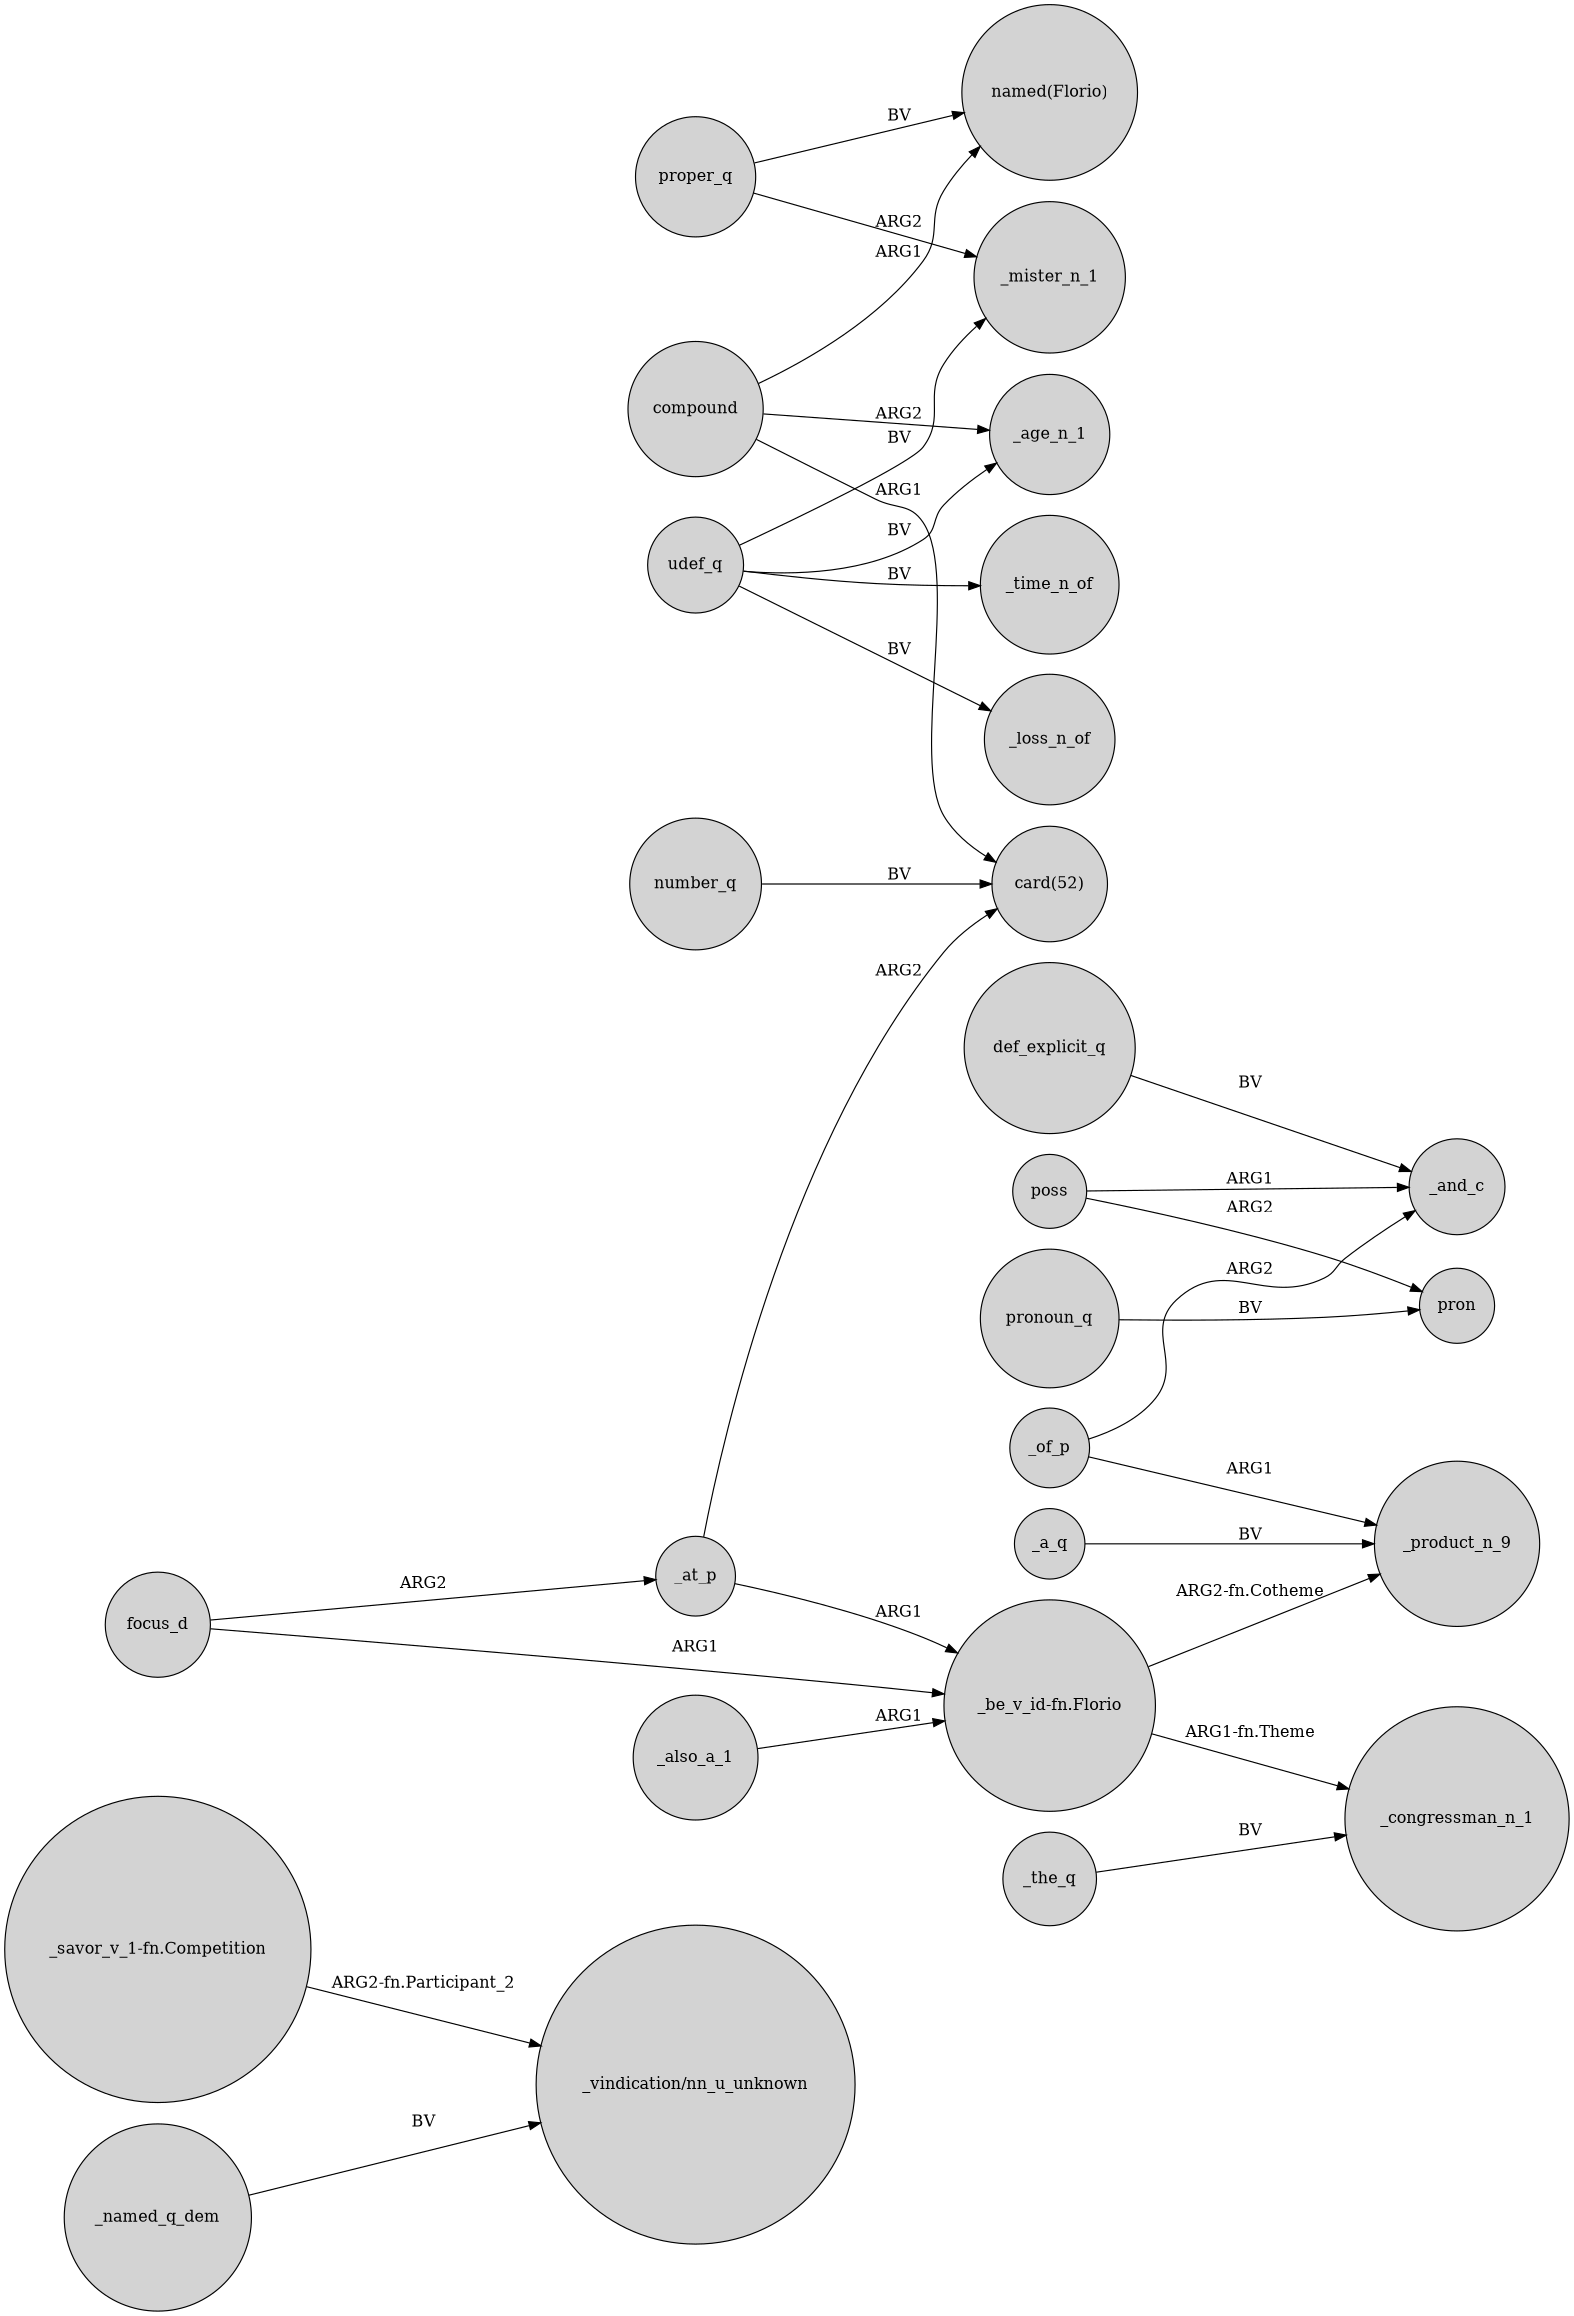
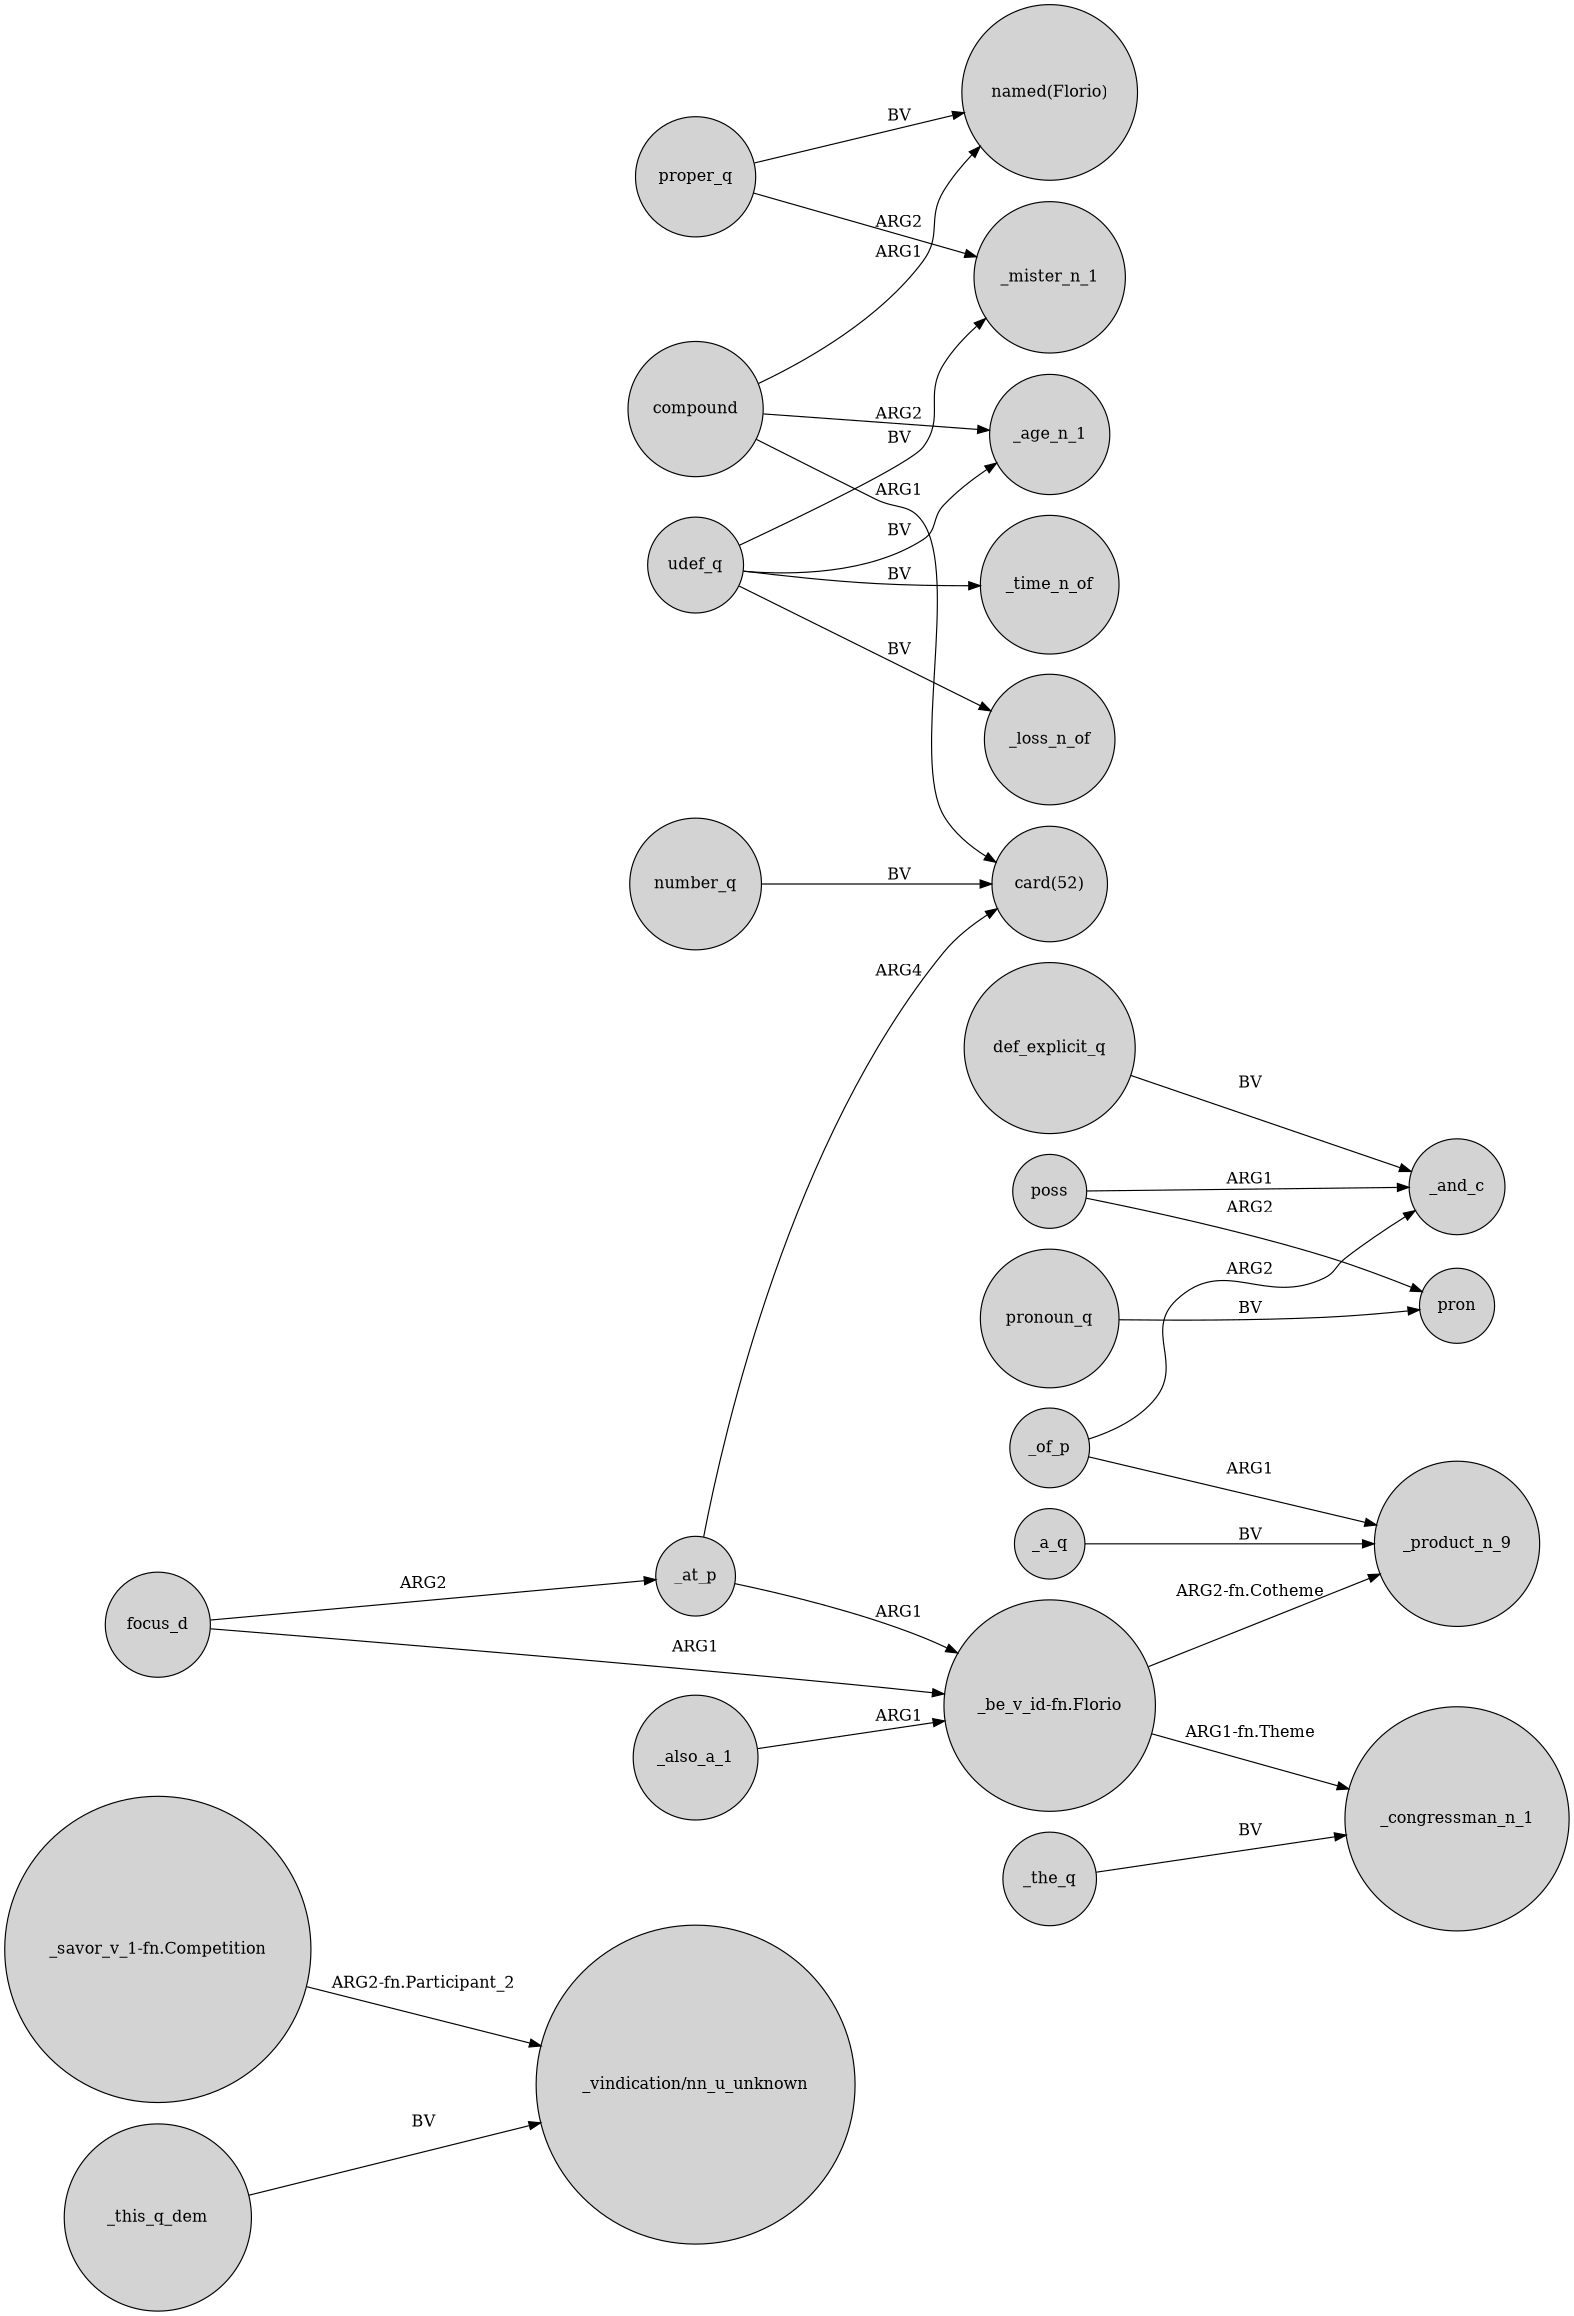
(899, 971) -> (899, 971)
(158, 2218) -> (158, 2218)
